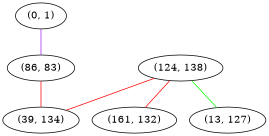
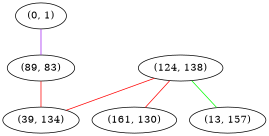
(41, 68) -> (41, 68)
(134, 120) -> (134, 120)
(228, 120) -> (228, 120)
